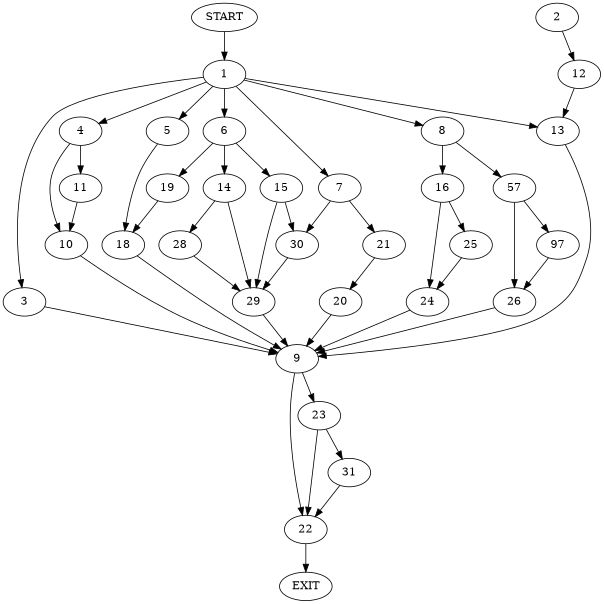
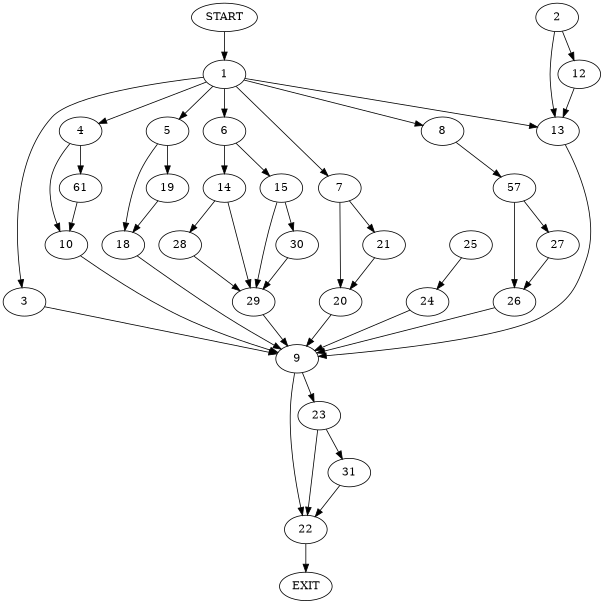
none -> (550, 70)
(199, 157) -> (168, 156)
(81, 188) -> (81, 188)
(443, 188) -> none
(321, 213) -> (340, 241)
(558, 245) -> (558, 245)
